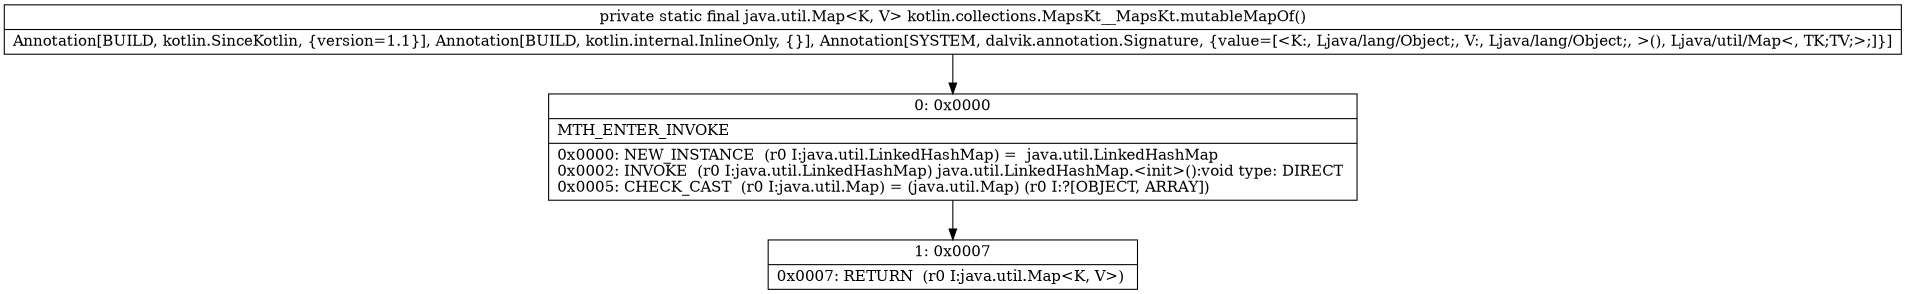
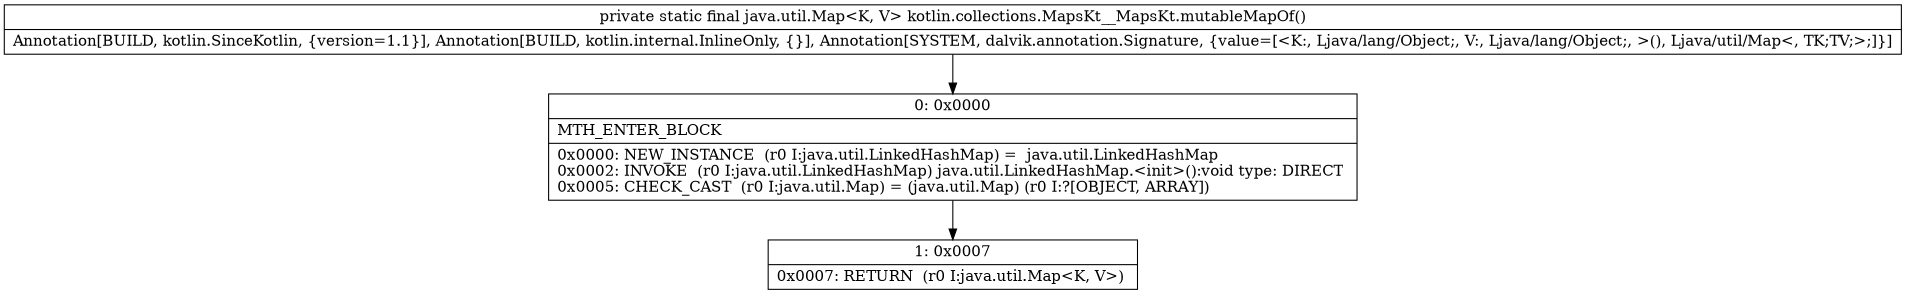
(644, 130) -> (640, 130)
